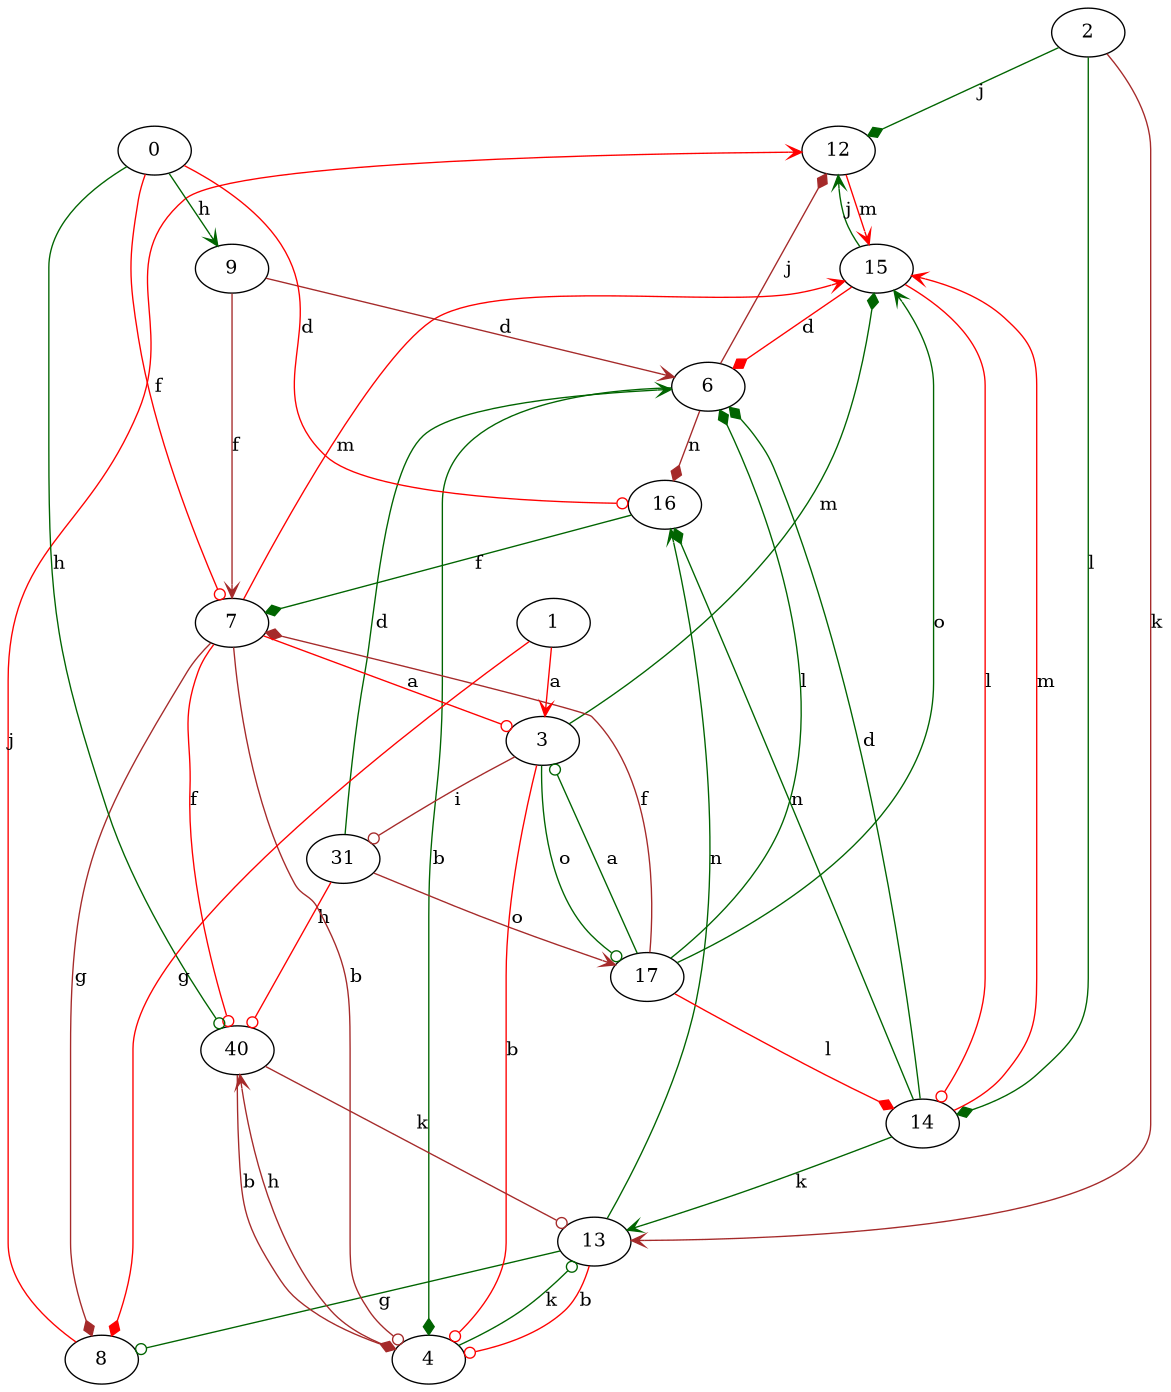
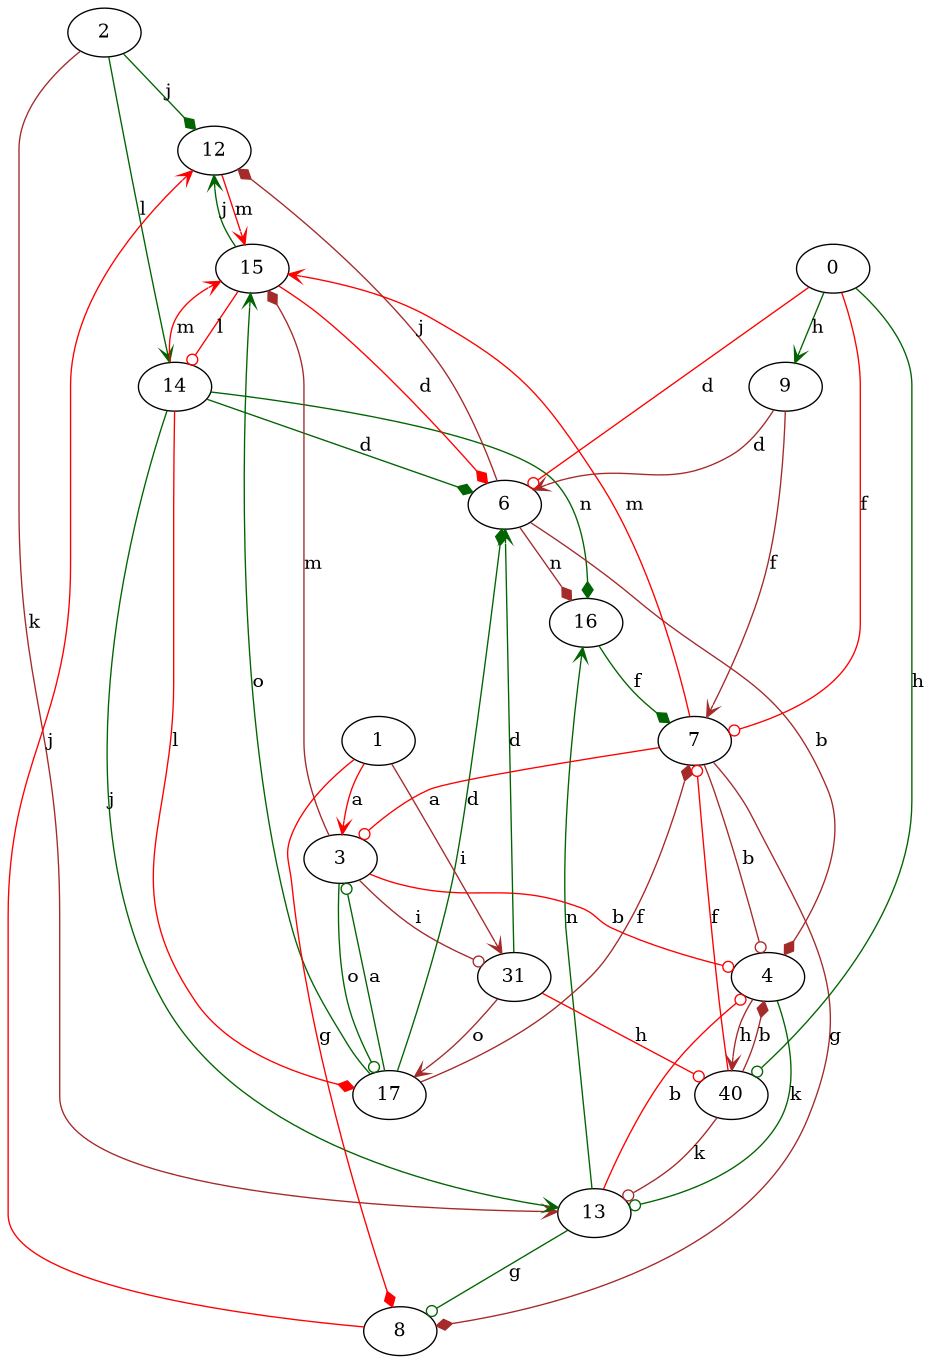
(309, 436) -> (674, 383)
(763, 562) -> (304, 570)
(1088, 612) -> (137, 203)
(804, 682) -> (474, 800)
(438, 771) -> (759, 690)
(191, 829) -> (711, 924)
none -> (444, 853)
(776, 1049) -> (163, 795)
(801, 1183) -> (112, 800)
